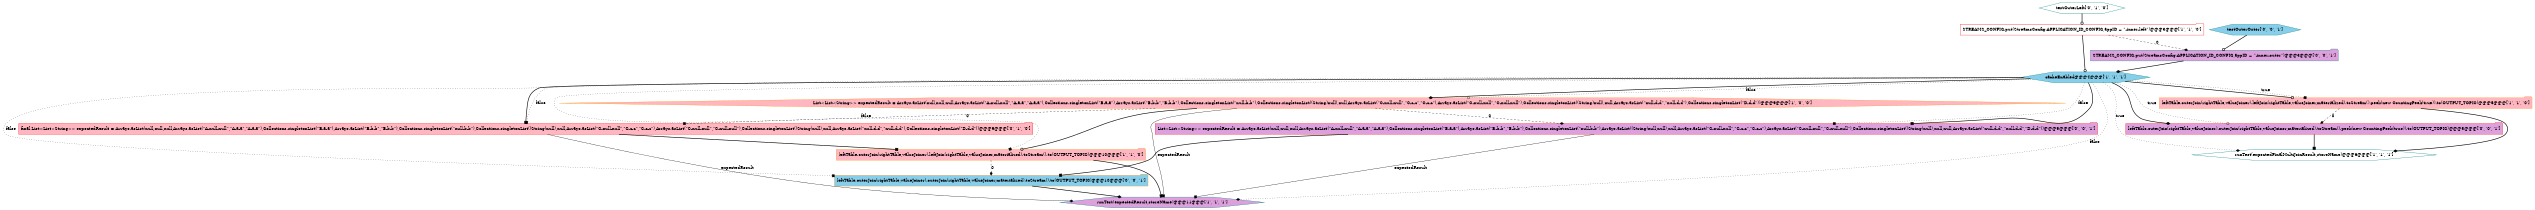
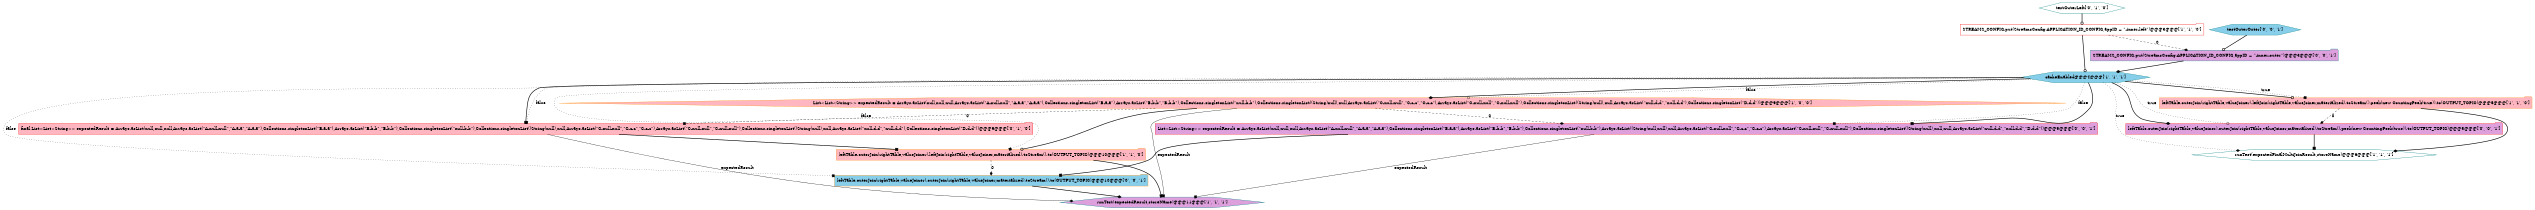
(1700, 178) -> none
